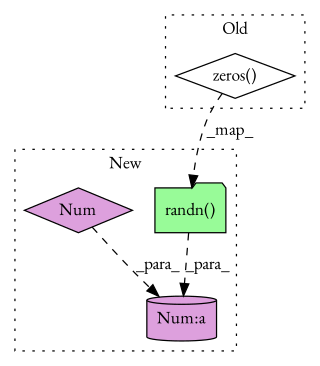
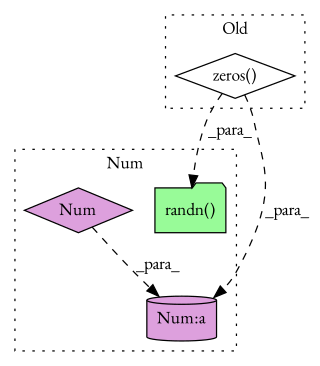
(230, 130) -> (230, 130)
(126, 164) -> (126, 164)
(187, 258) -> (264, 196)
